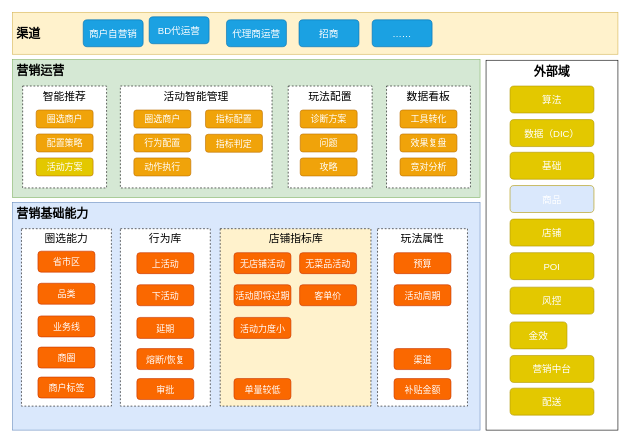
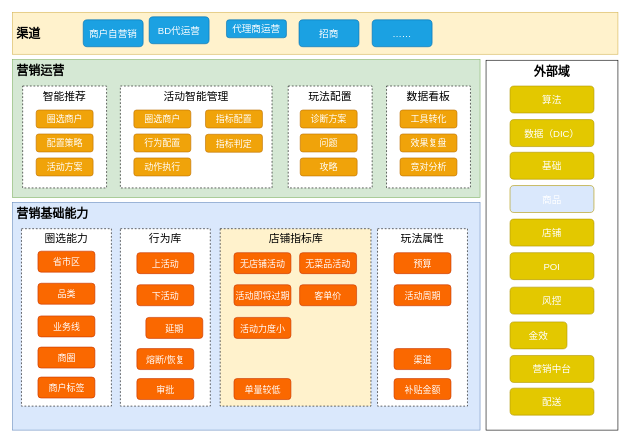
(257, 33) -> (257, 29)
(65, 167) -> (65, 167)
(165, 328) -> (174, 328)
